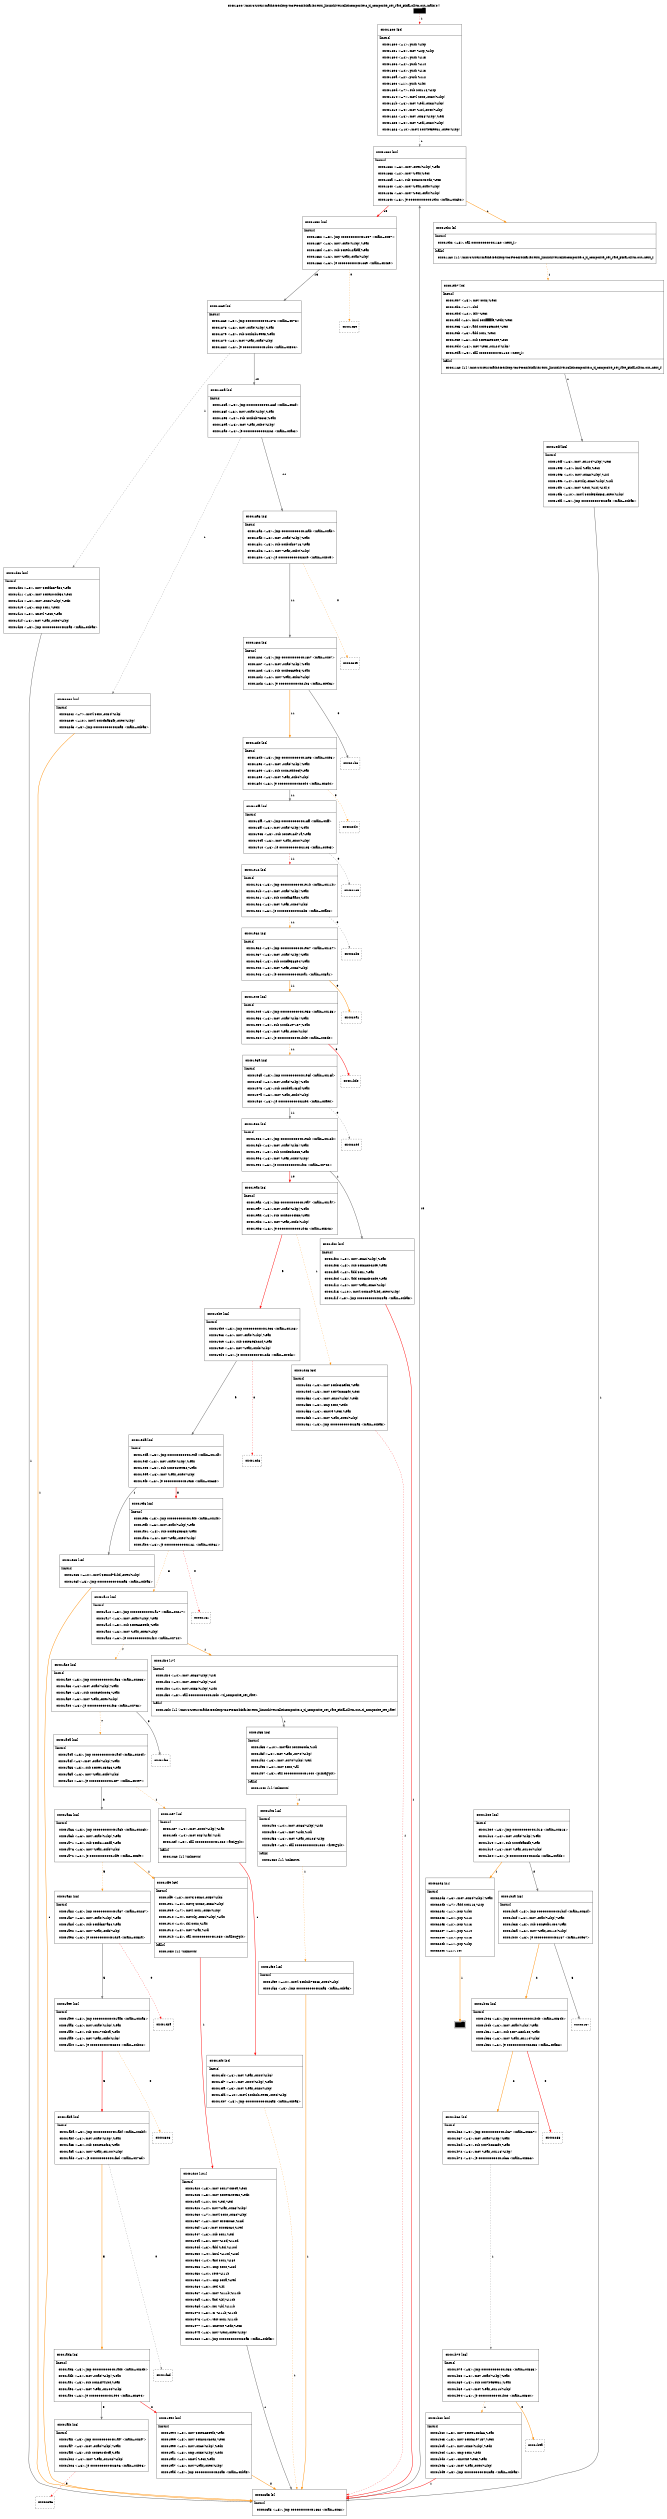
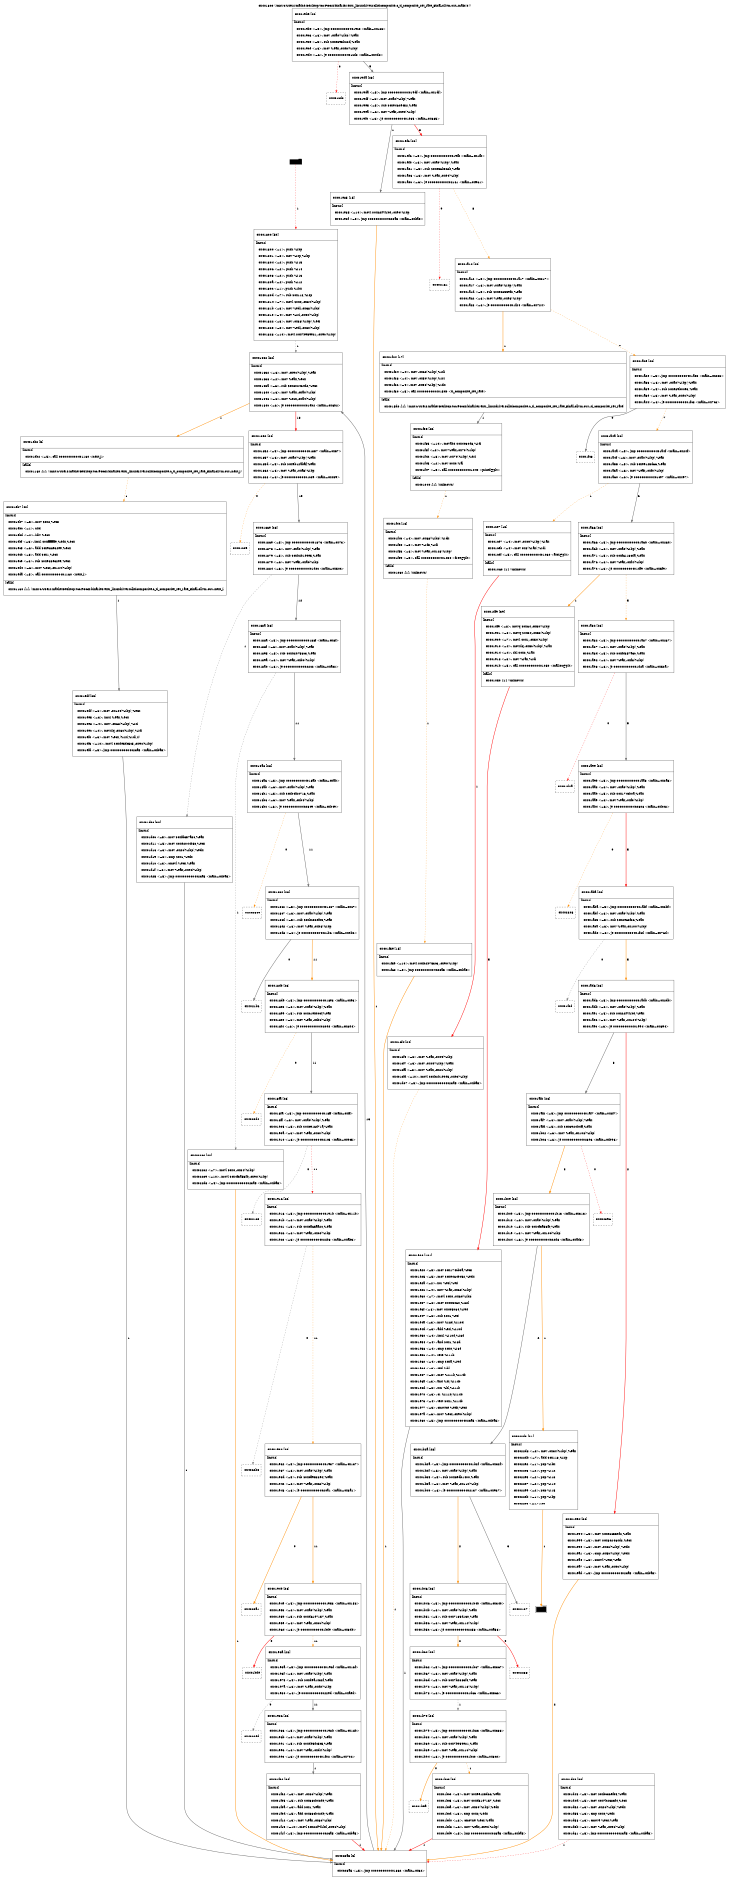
none -> (558, 1169)
(290, 1208) -> none
(203, 2025) -> (489, 960)
